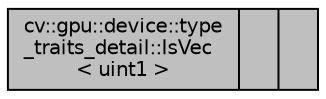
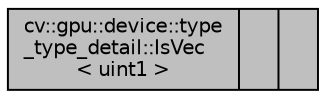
(118, 48) -> (115, 48)
